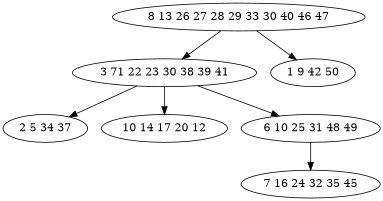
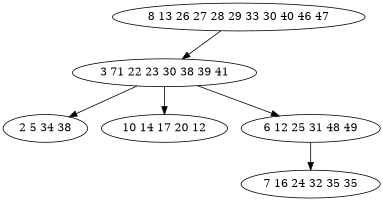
(313, 73) -> none
(45, 128) -> (45, 128)
(311, 128) -> (311, 128)
(311, 184) -> (311, 184)
